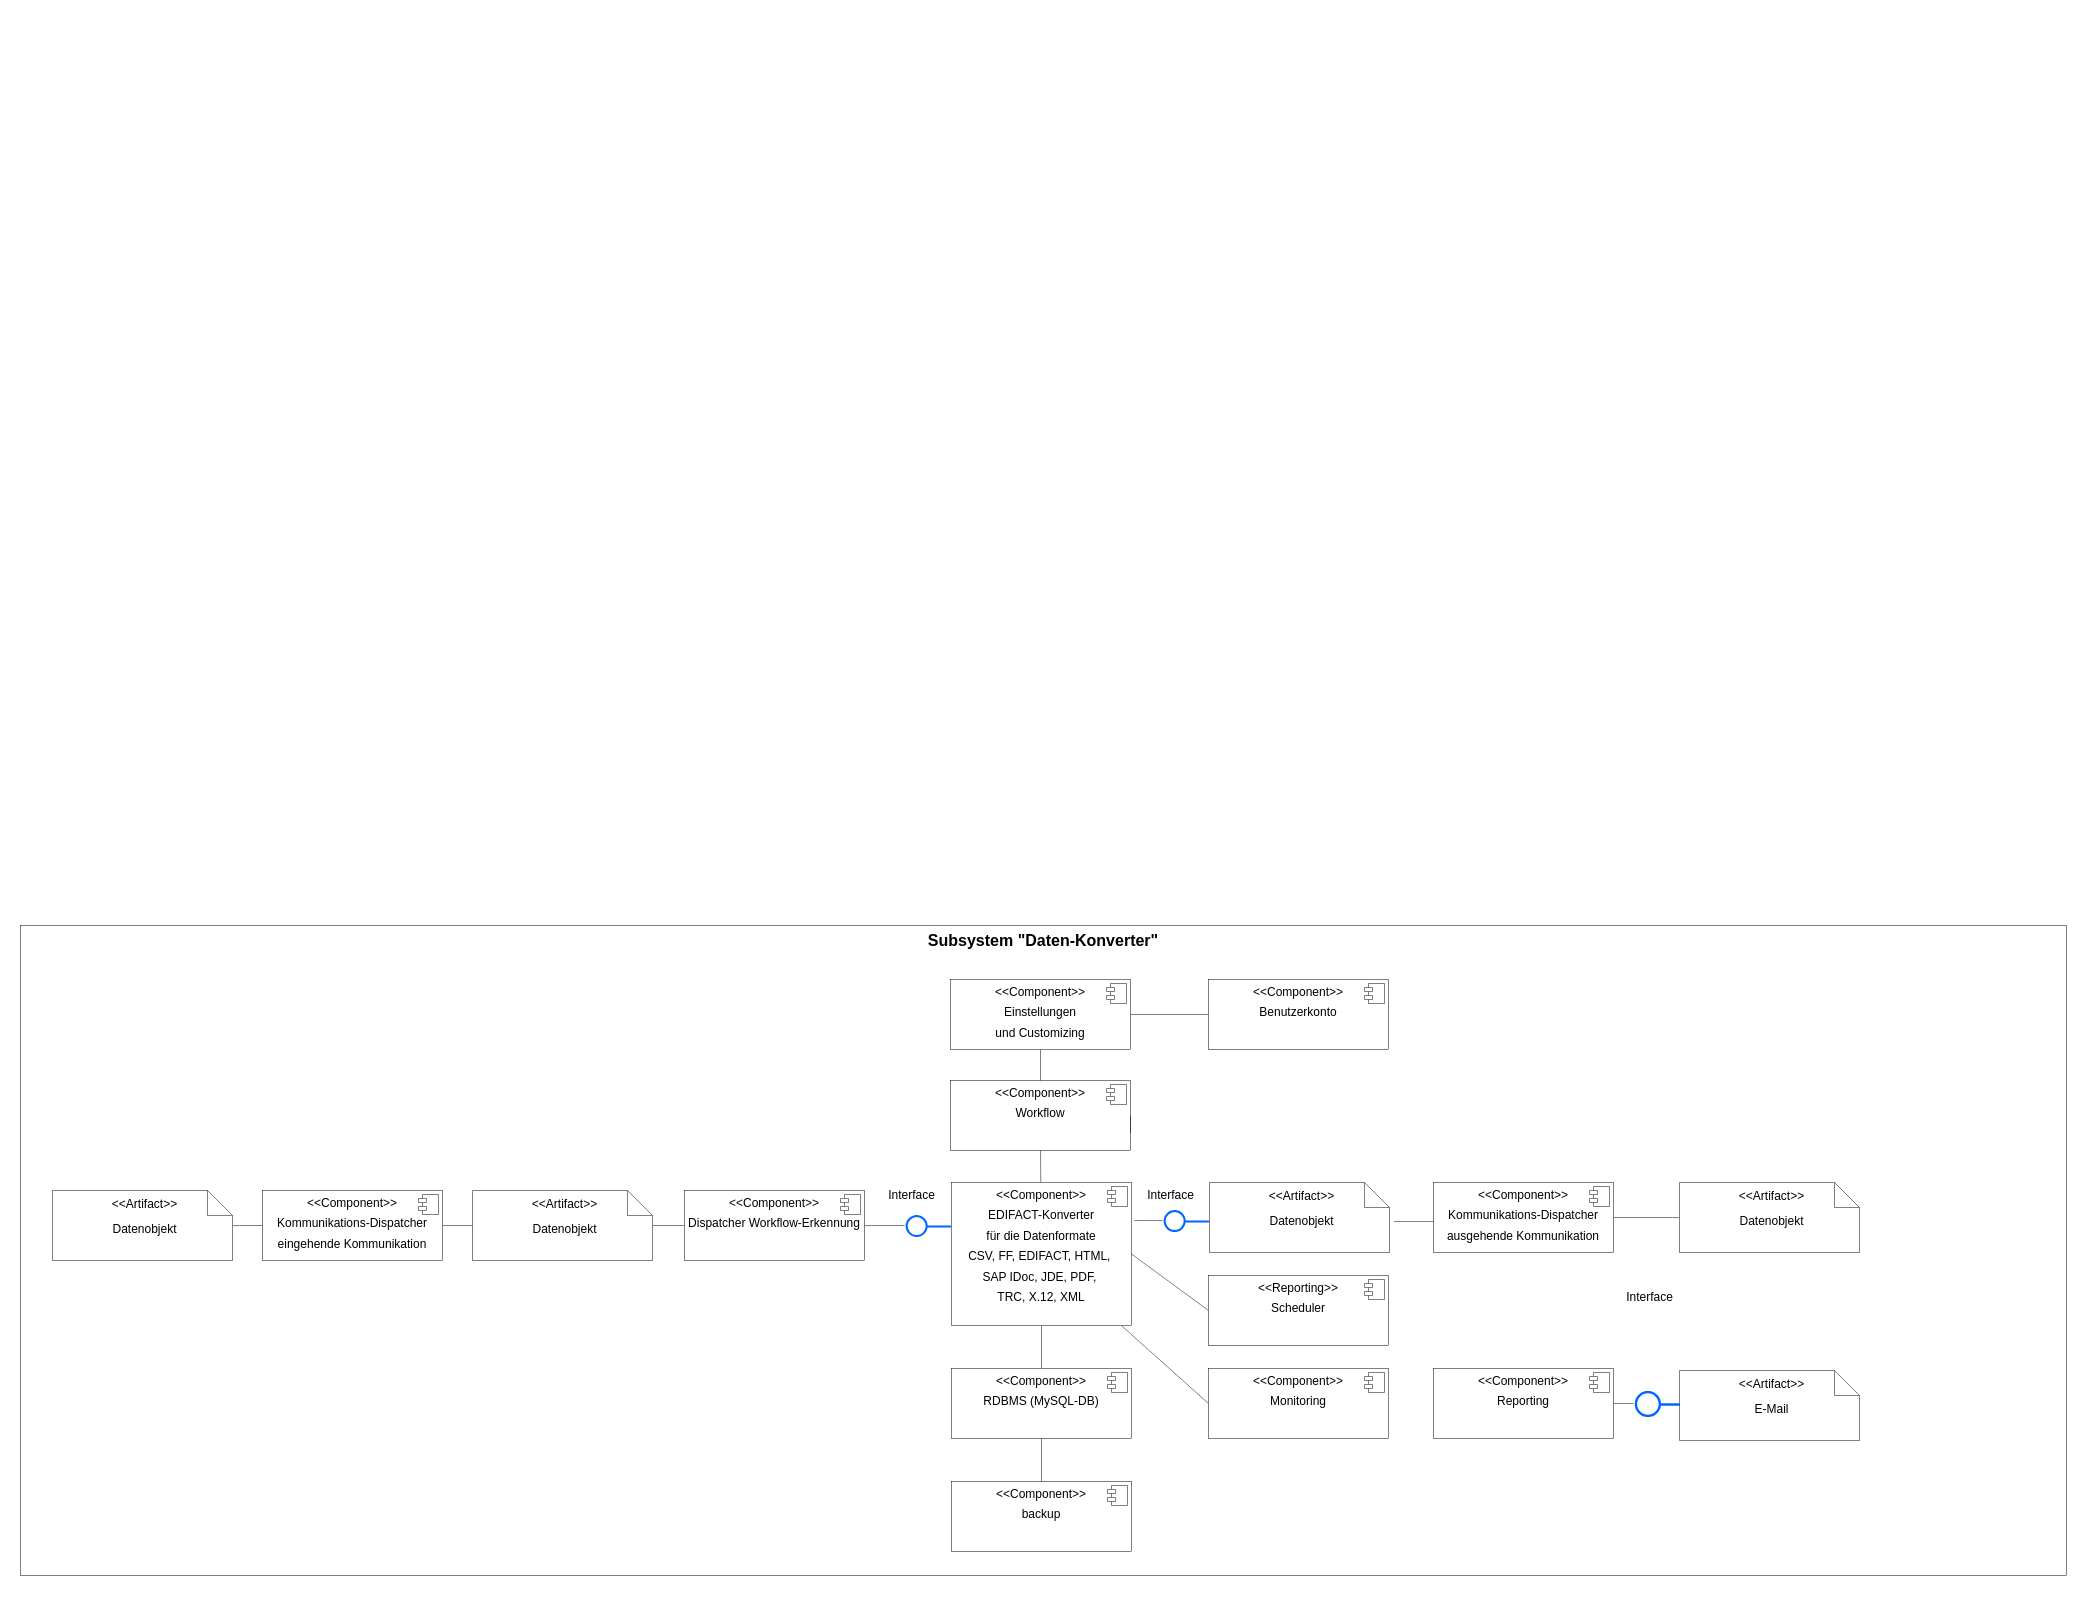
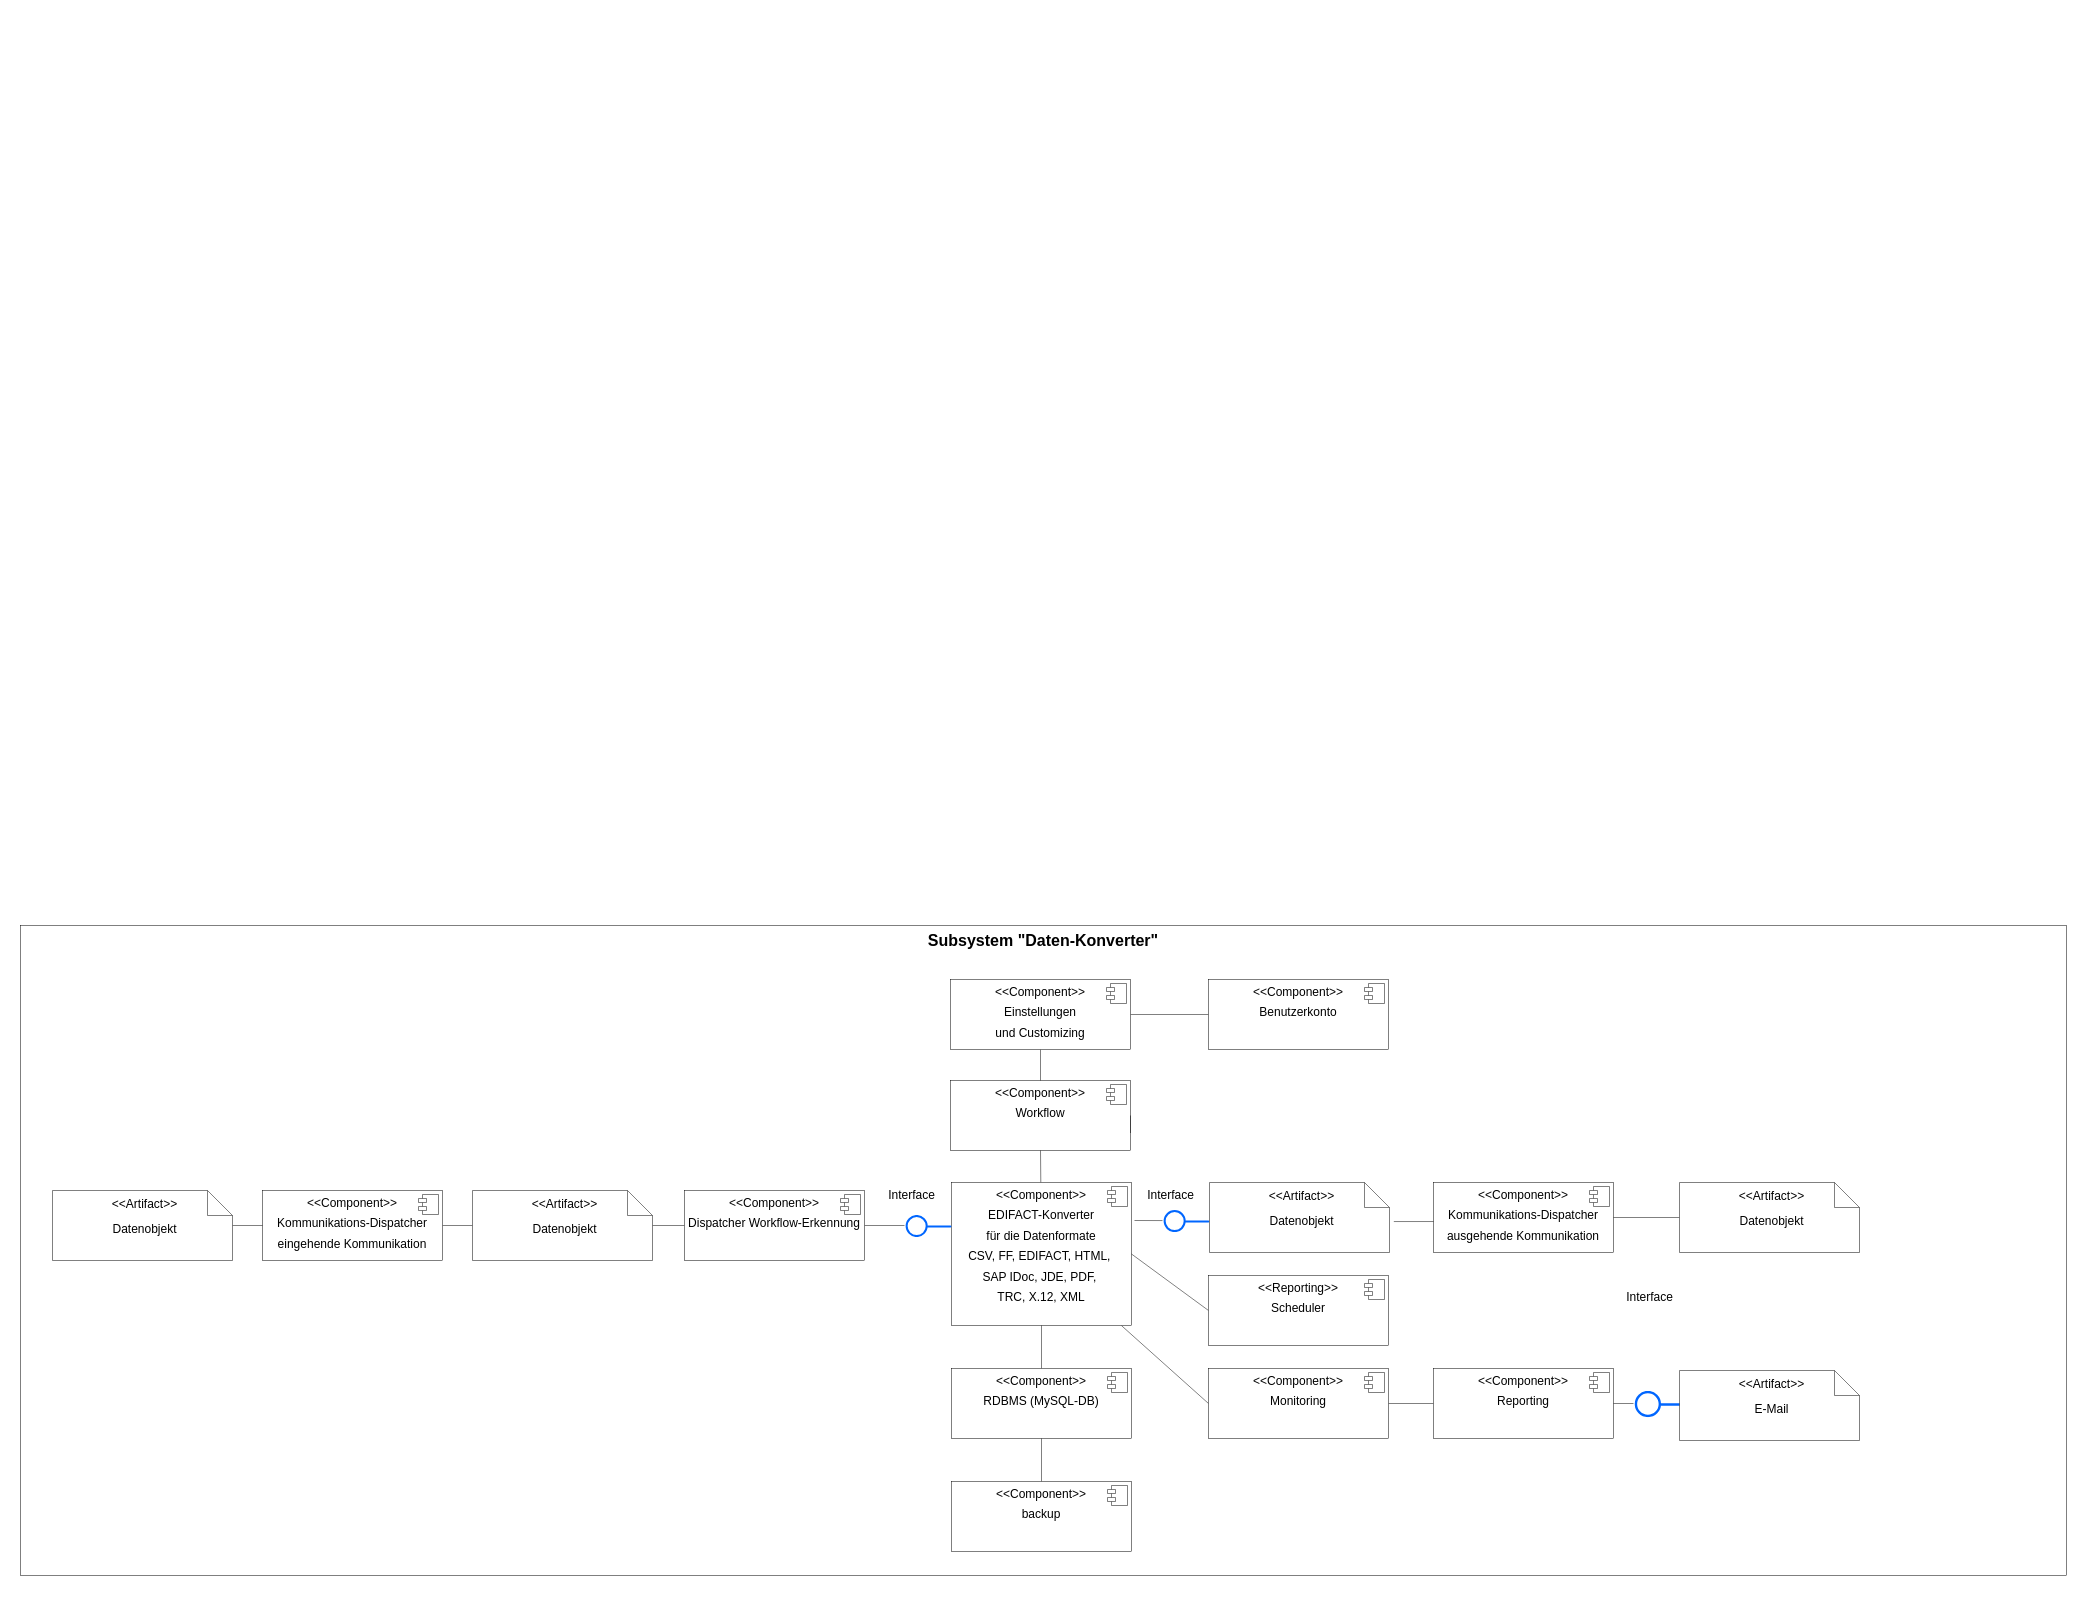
none -> (1412, 1404)
